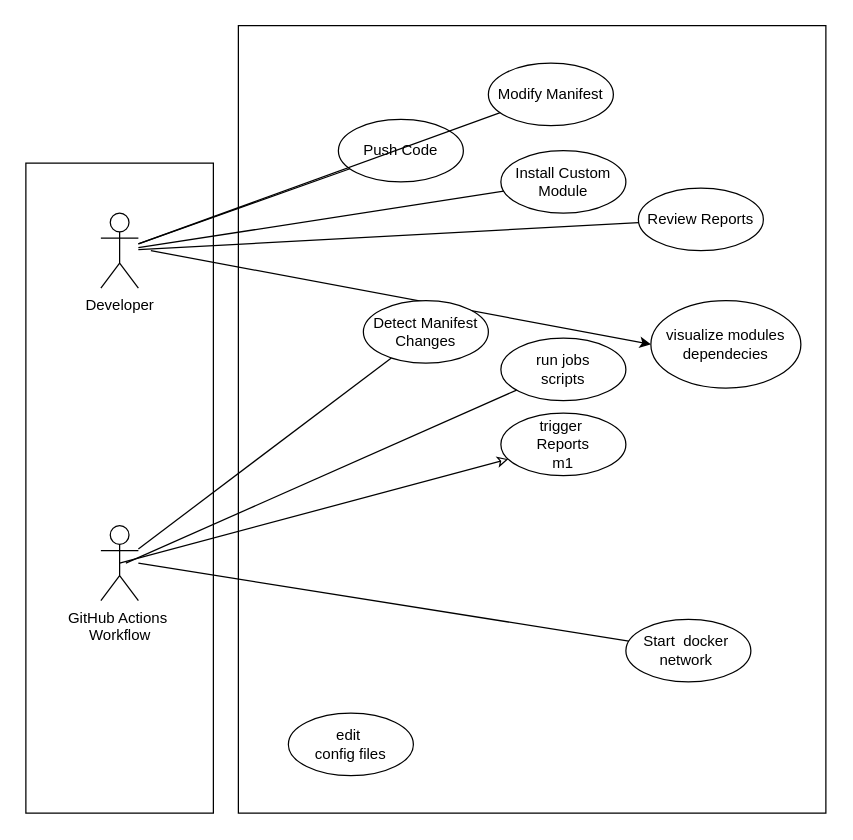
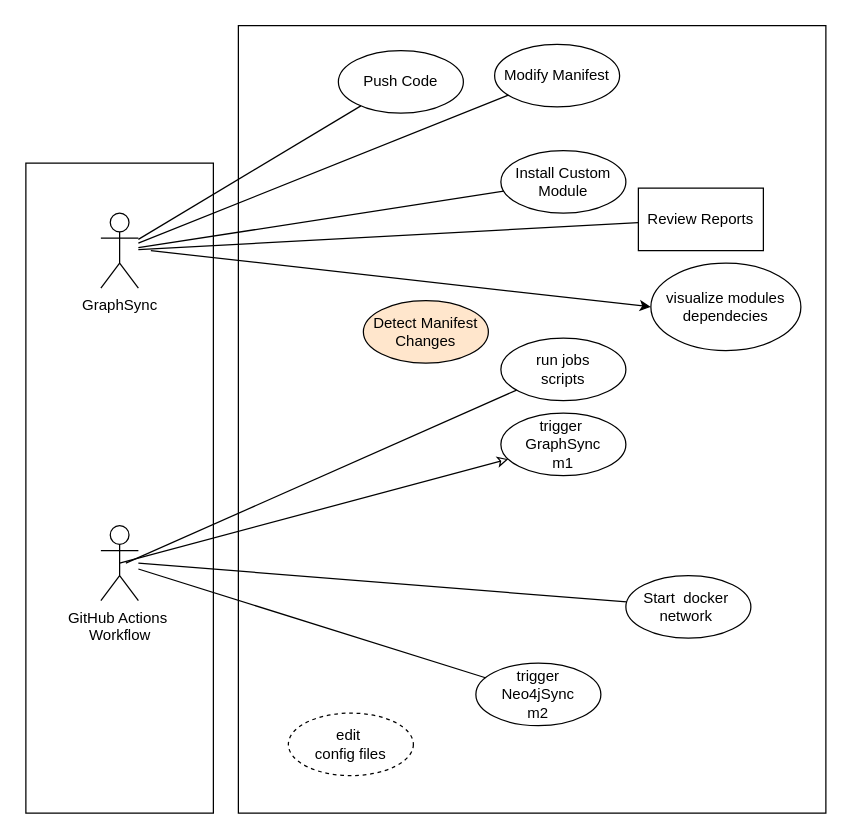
(551, 94) -> (557, 76)
(401, 151) -> (401, 82)
(701, 219) -> (701, 219)
(120, 306) -> (120, 306)
(426, 332) -> (426, 332)
(726, 344) -> (726, 307)
(563, 444) -> (563, 444)
(265, 453) -> none
none -> (311, 623)
(688, 651) -> (688, 607)
none -> (538, 694)
(351, 744) -> (351, 744)
